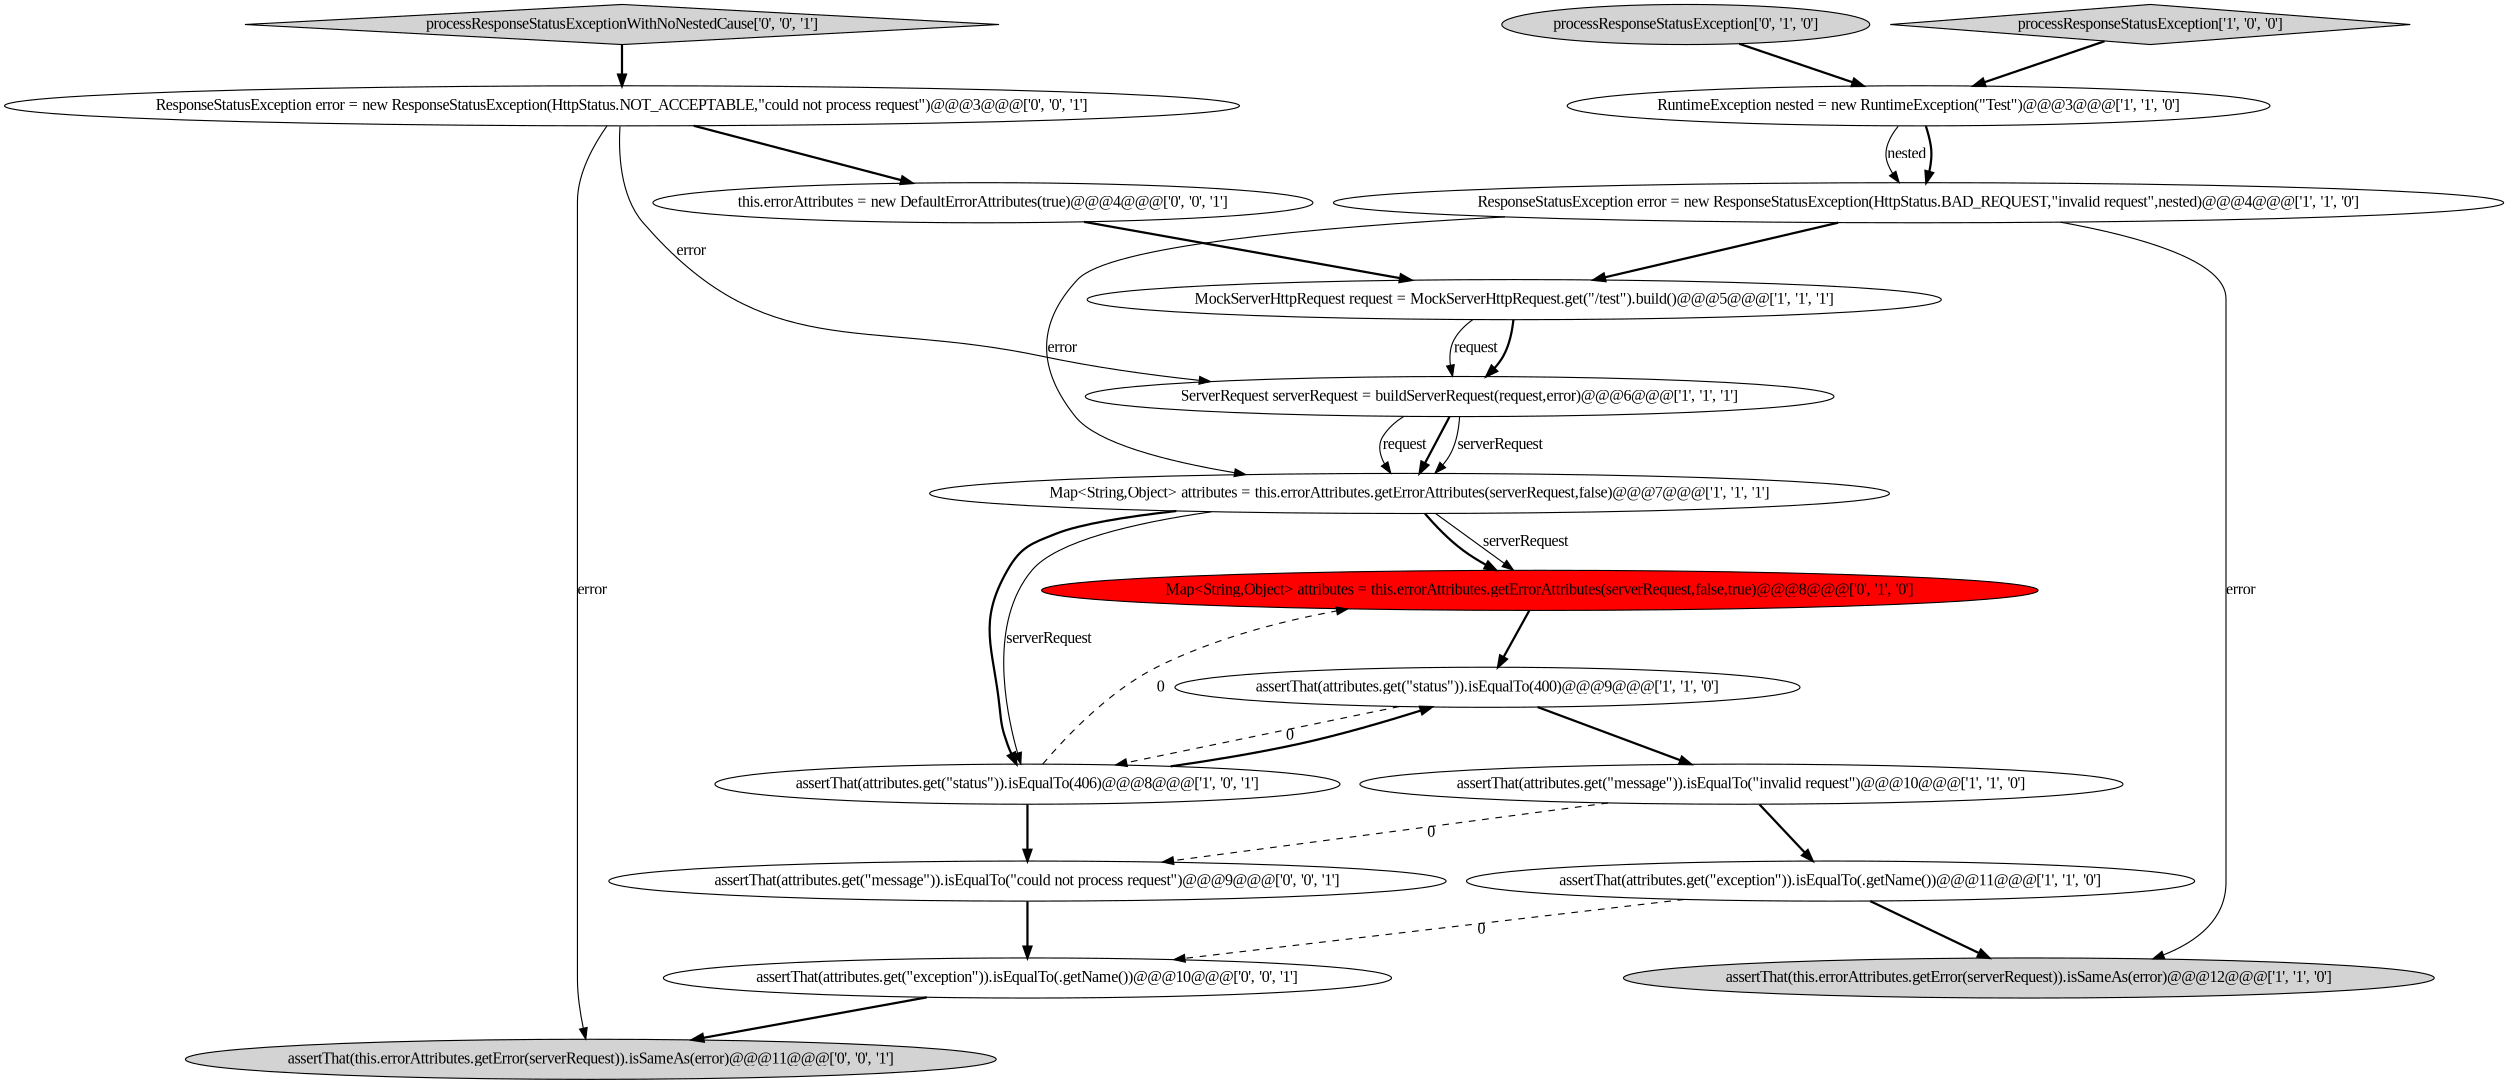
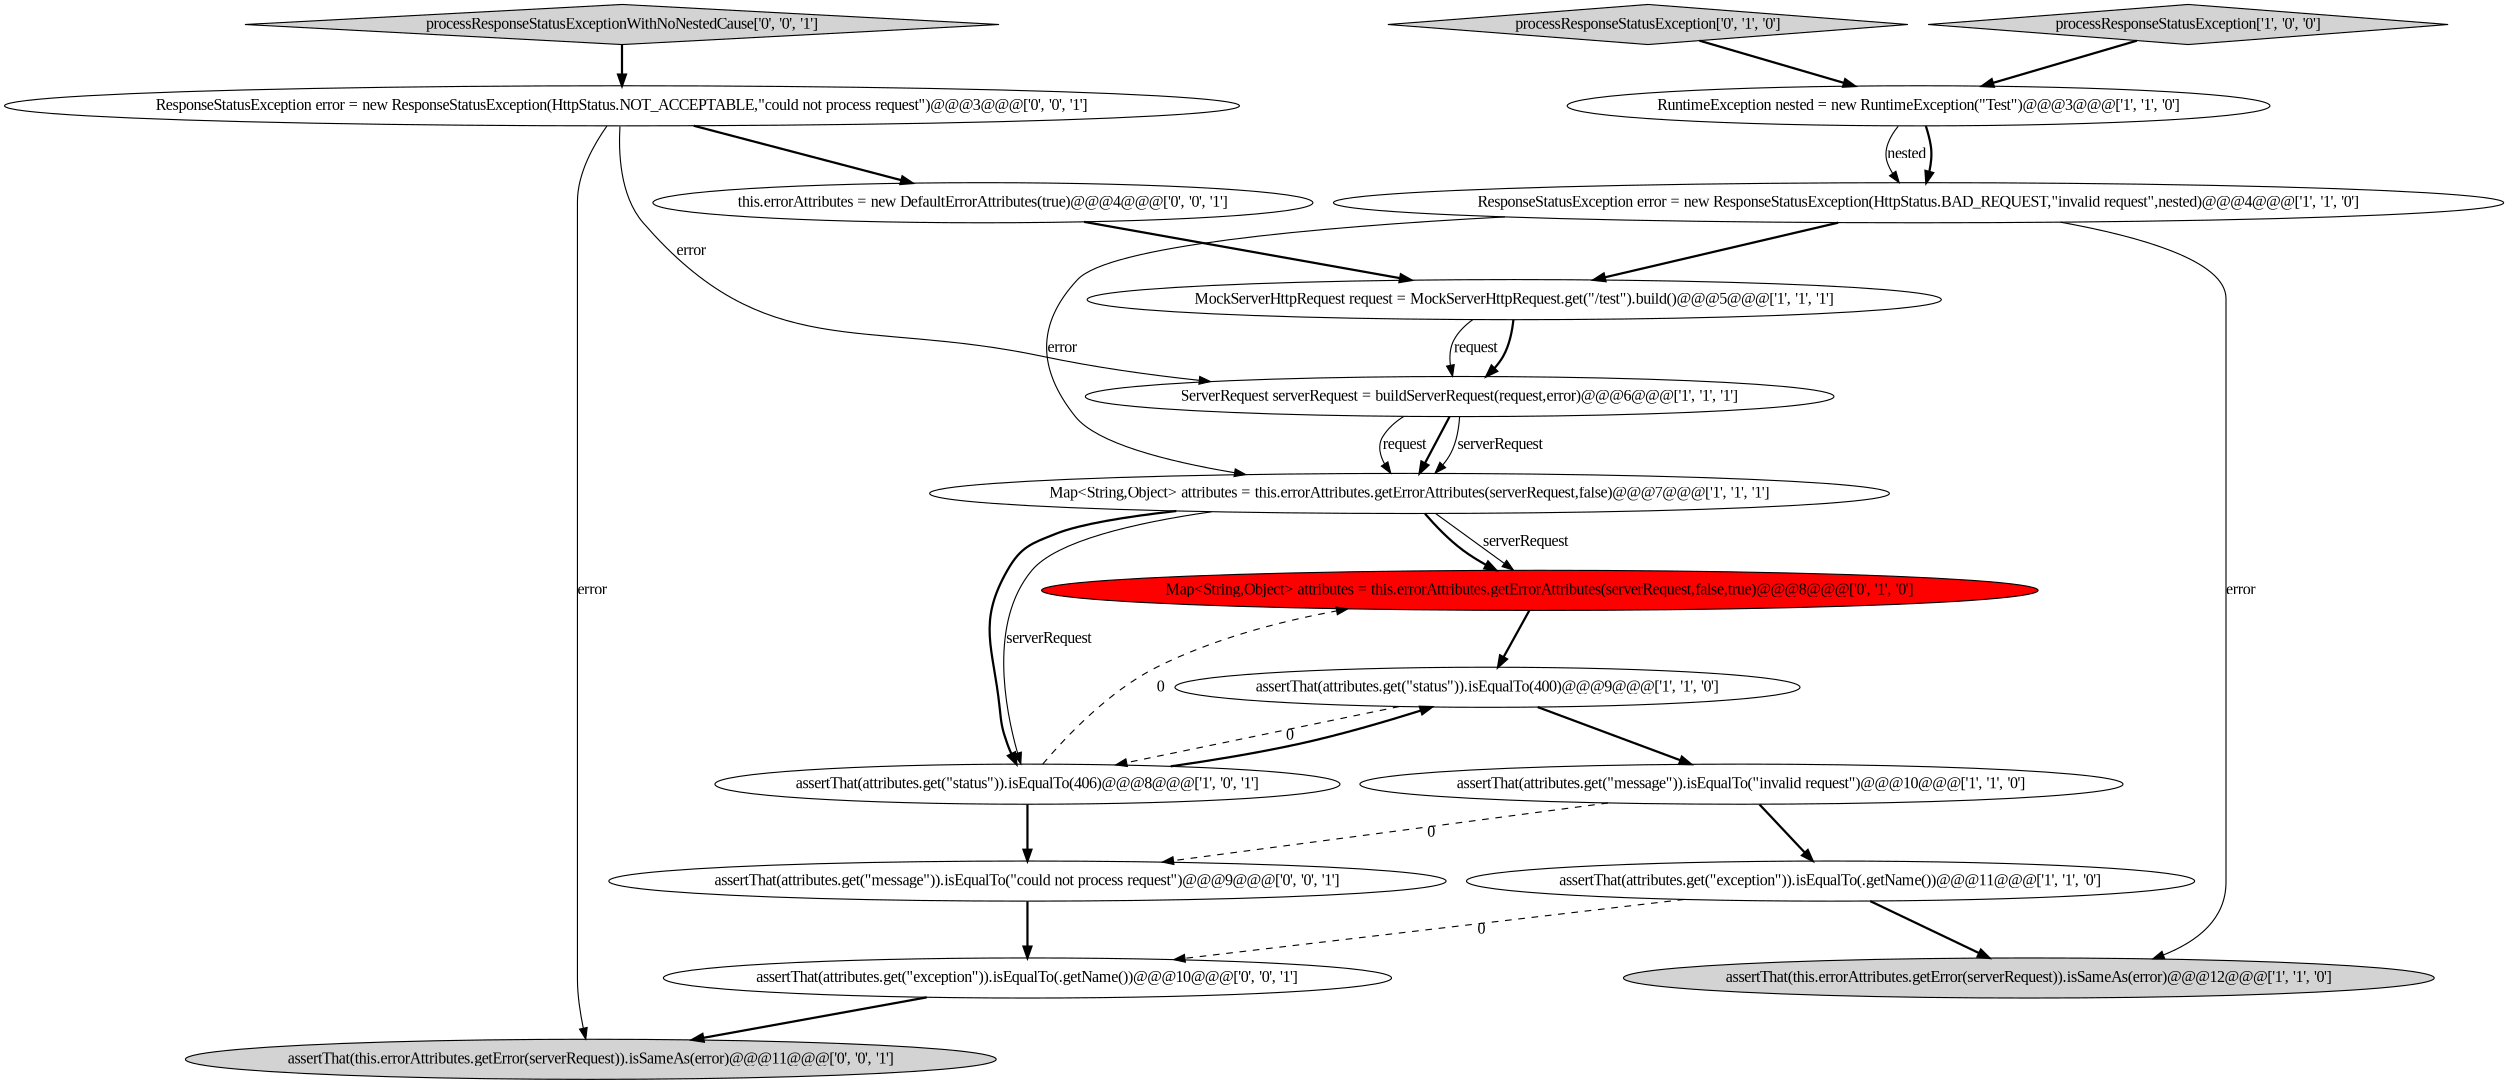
(1686, 25) -> (1648, 25)
